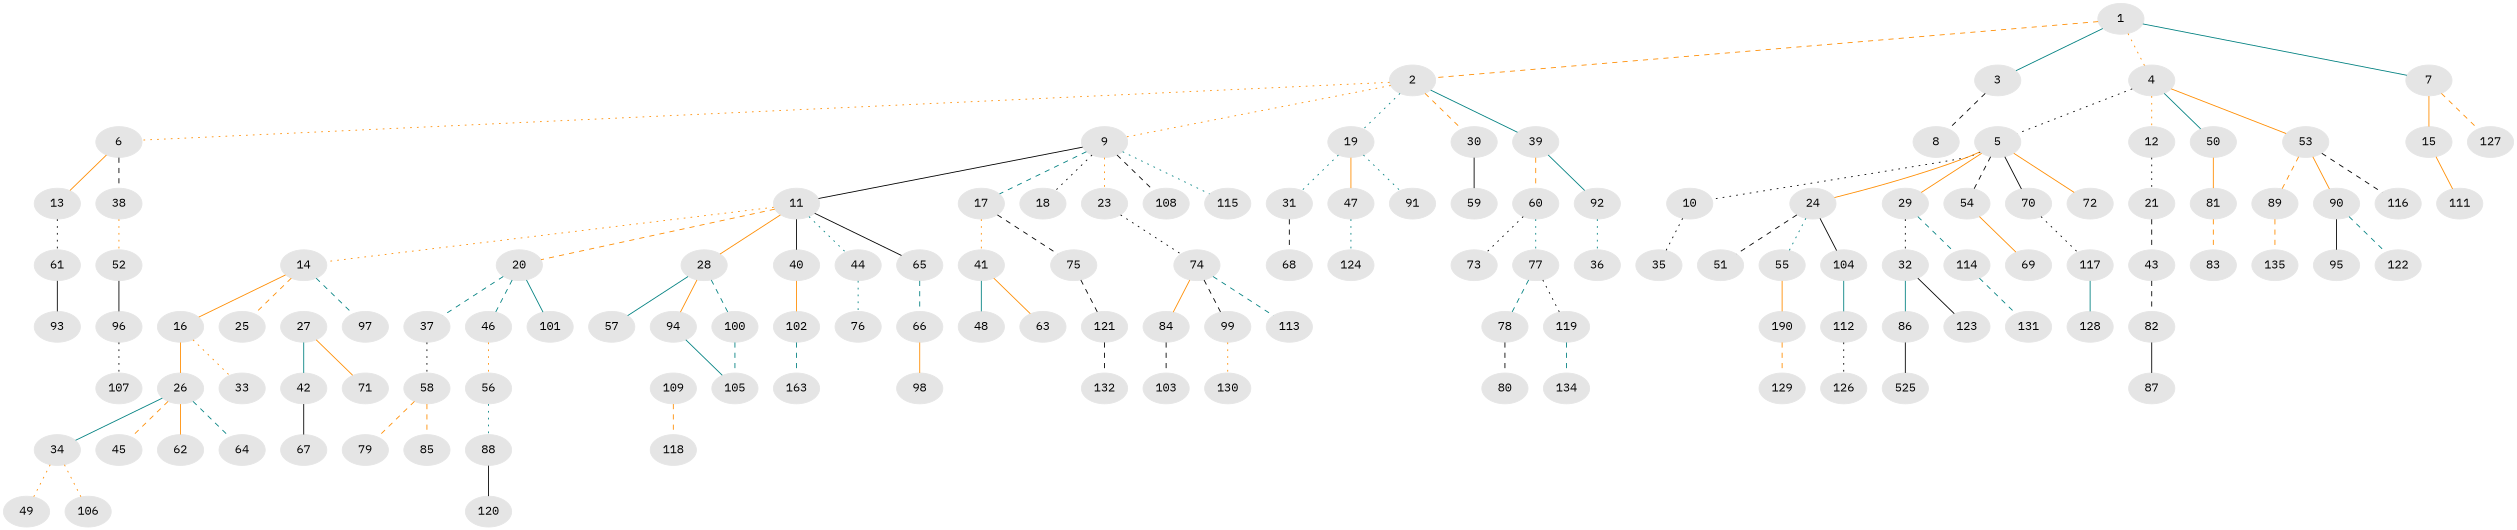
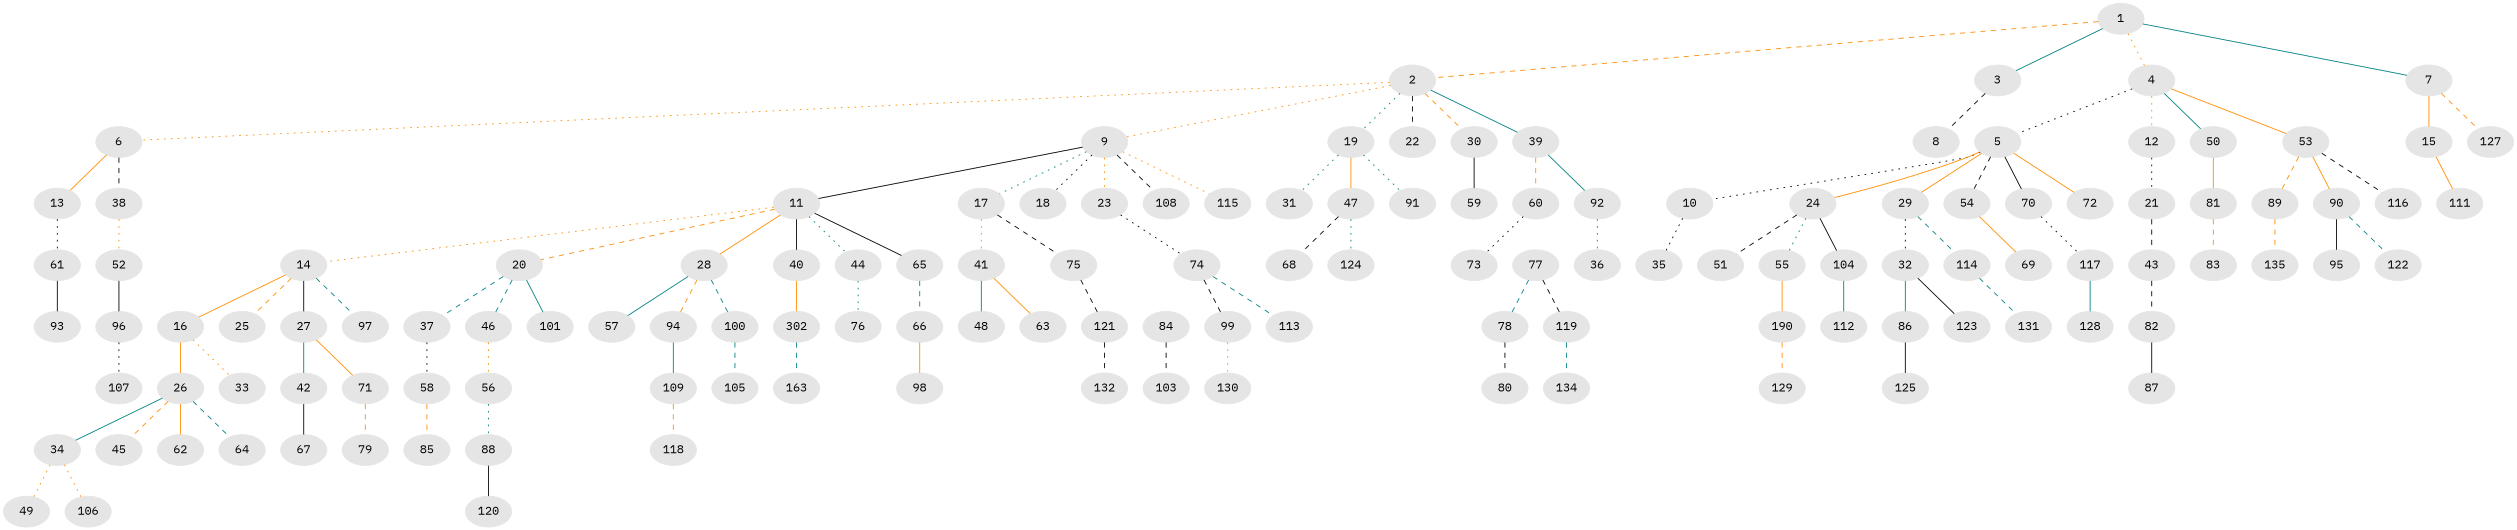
none -> (1413, 142)
(1043, 173) -> (1043, 173)
(1166, 173) -> (1166, 173)
(1289, 235) -> (1320, 234)
(1536, 235) -> none
none -> (304, 296)
(689, 296) -> (689, 296)
(1181, 296) -> none
(1551, 296) -> (1551, 296)
(797, 327) -> (797, 327)
(704, 358) -> (673, 358)
(1844, 388) -> none
(1905, 388) -> (1905, 388)
(396, 419) -> (365, 419)
